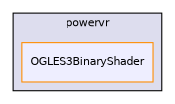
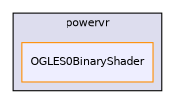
(87, 62) -> (87, 62)
